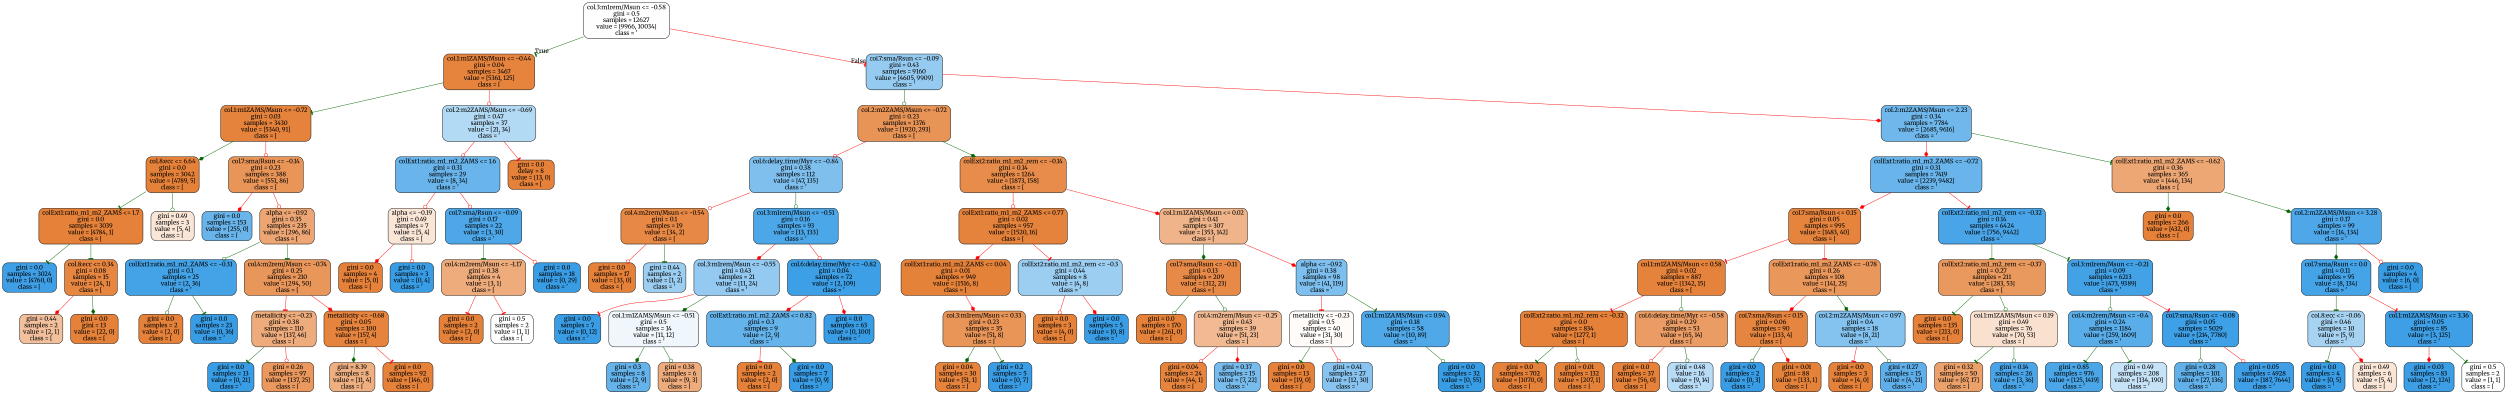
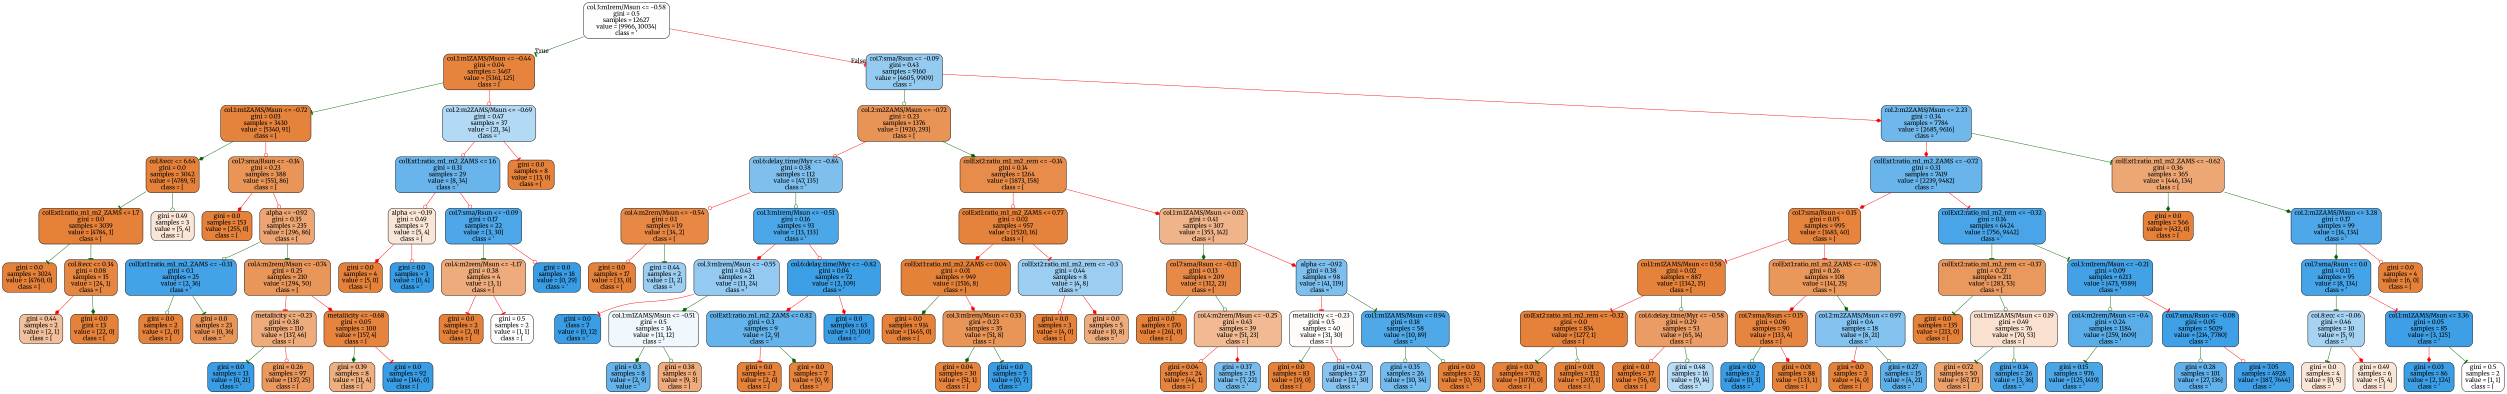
(531, 175) -> (531, 175)
(227, 226) -> (227, 226)
(2168, 226) -> (2168, 226)
(30, 278) -> (30, 278)
(2401, 278) -> (2401, 278)
(214, 329) -> (214, 329)
(578, 329) -> (578, 329)
none -> (909, 329)
(1106, 329) -> (1106, 329)
(352, 377) -> (352, 377)
(408, 377) -> (408, 377)
(628, 377) -> (628, 377)
(811, 377) -> (811, 377)
(1010, 377) -> (1010, 377)
(1291, 377) -> (1291, 377)
none -> (1405, 377)
(1461, 377) -> (1461, 377)
(1690, 377) -> (1690, 377)
(1797, 377) -> (1797, 377)
(1959, 377) -> (1959, 377)
(2074, 377) -> (2074, 377)
(2139, 377) -> none
(2264, 377) -> (2264, 377)
(2323, 377) -> (2323, 377)
(2429, 377) -> (2429, 377)
